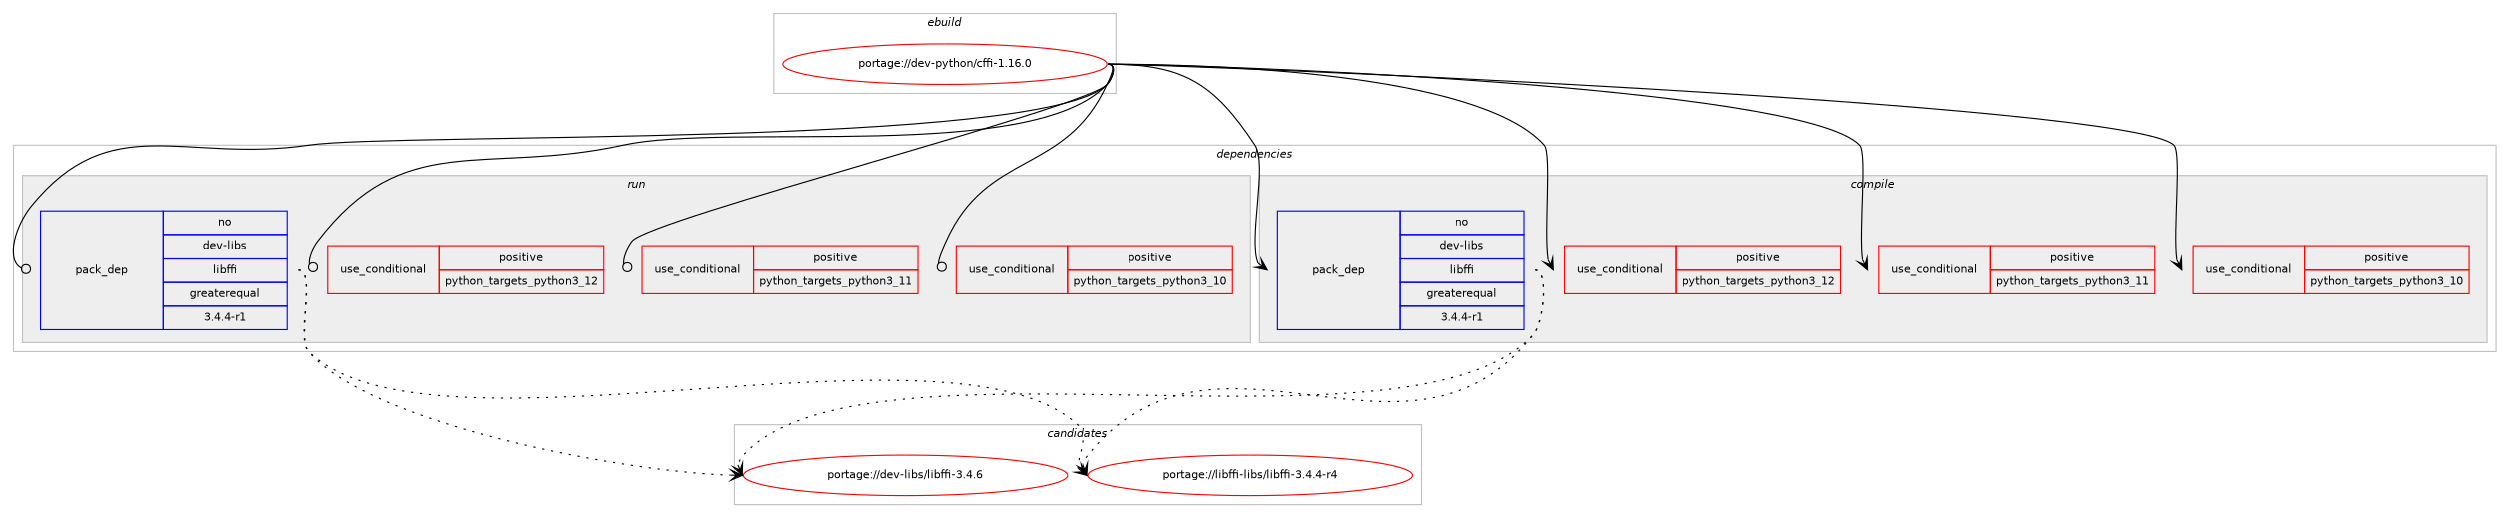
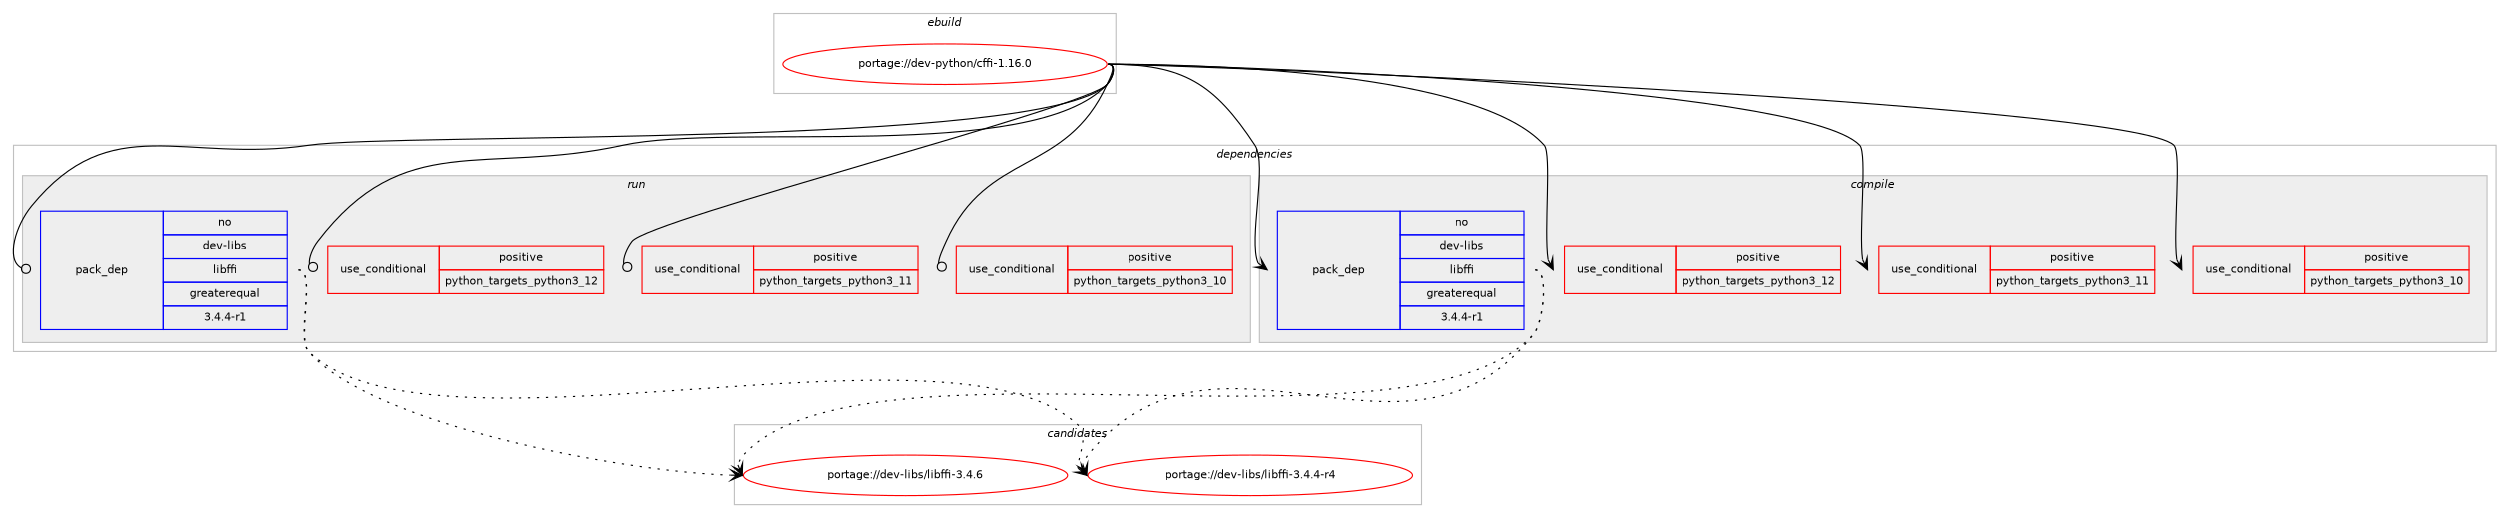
(1250, 475) -> (1250, 475)
